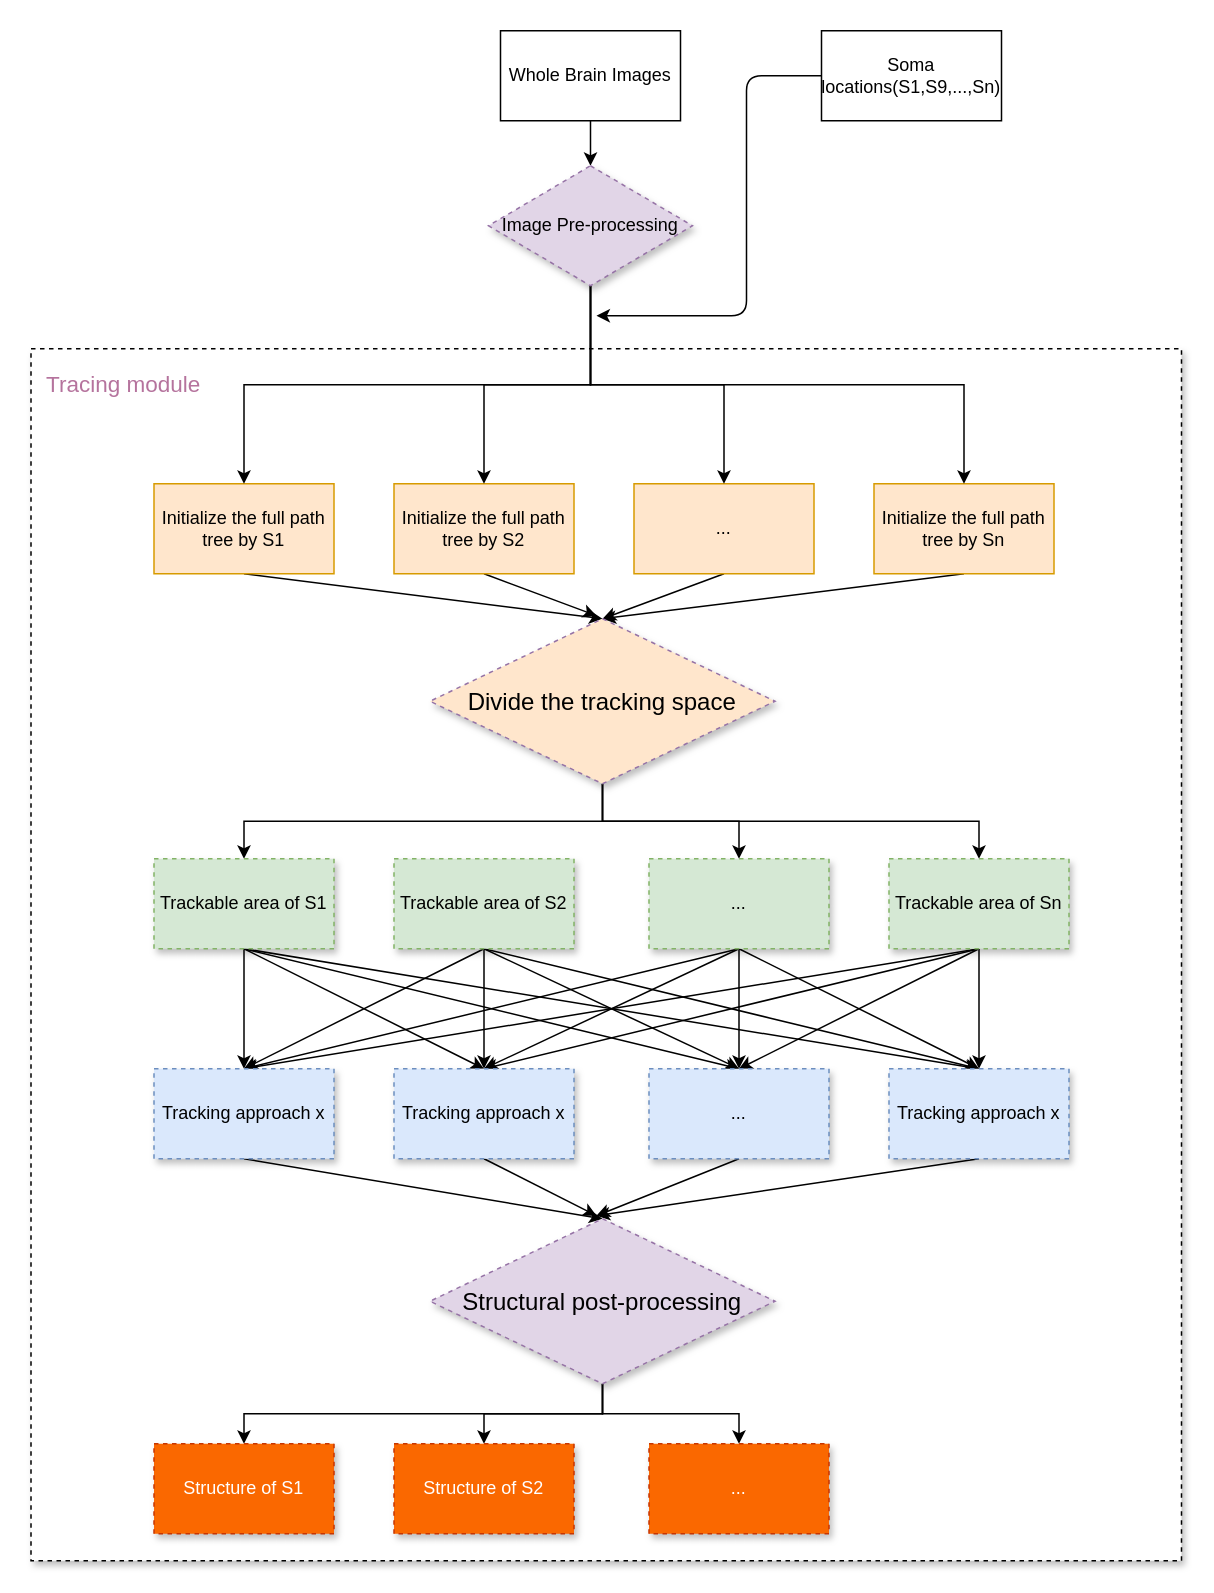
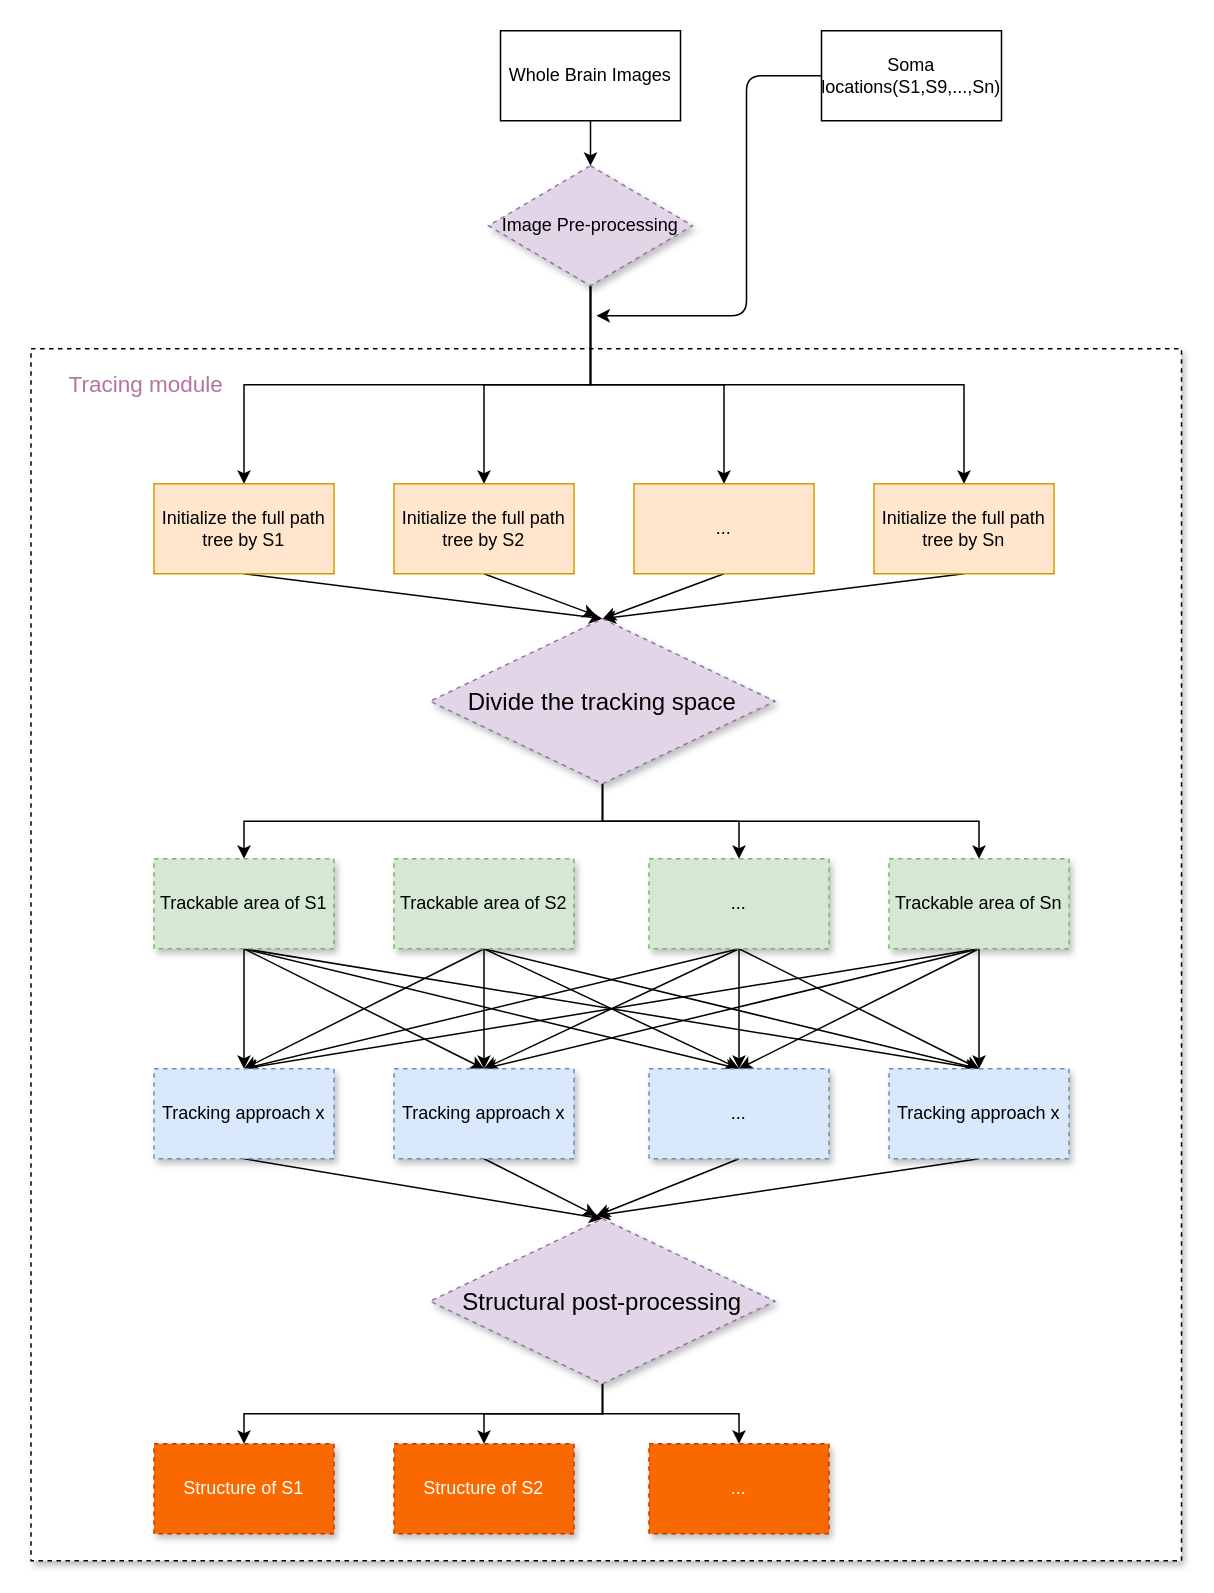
(124, 383) -> (146, 383)
(602, 701) -> (602, 701)
